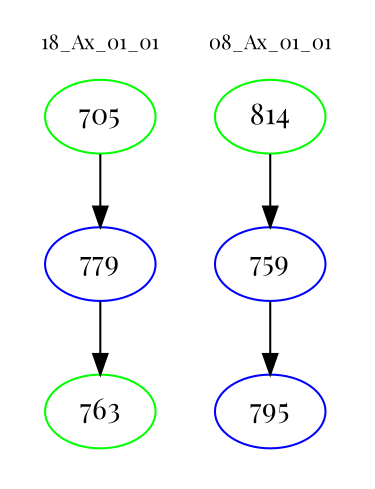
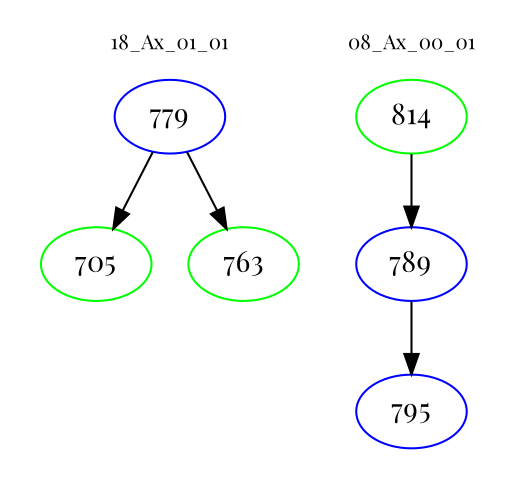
(271, 44) -> (413, 44)
(100, 180) -> (138, 181)
(270, 264) -> (411, 264)
